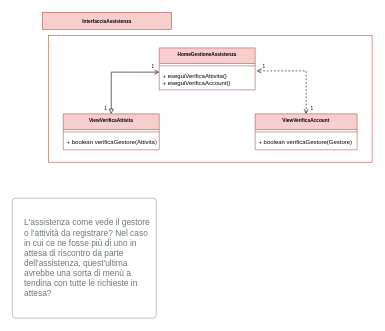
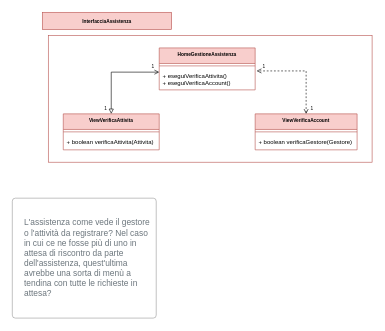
(120, 142) -> (120, 142)
